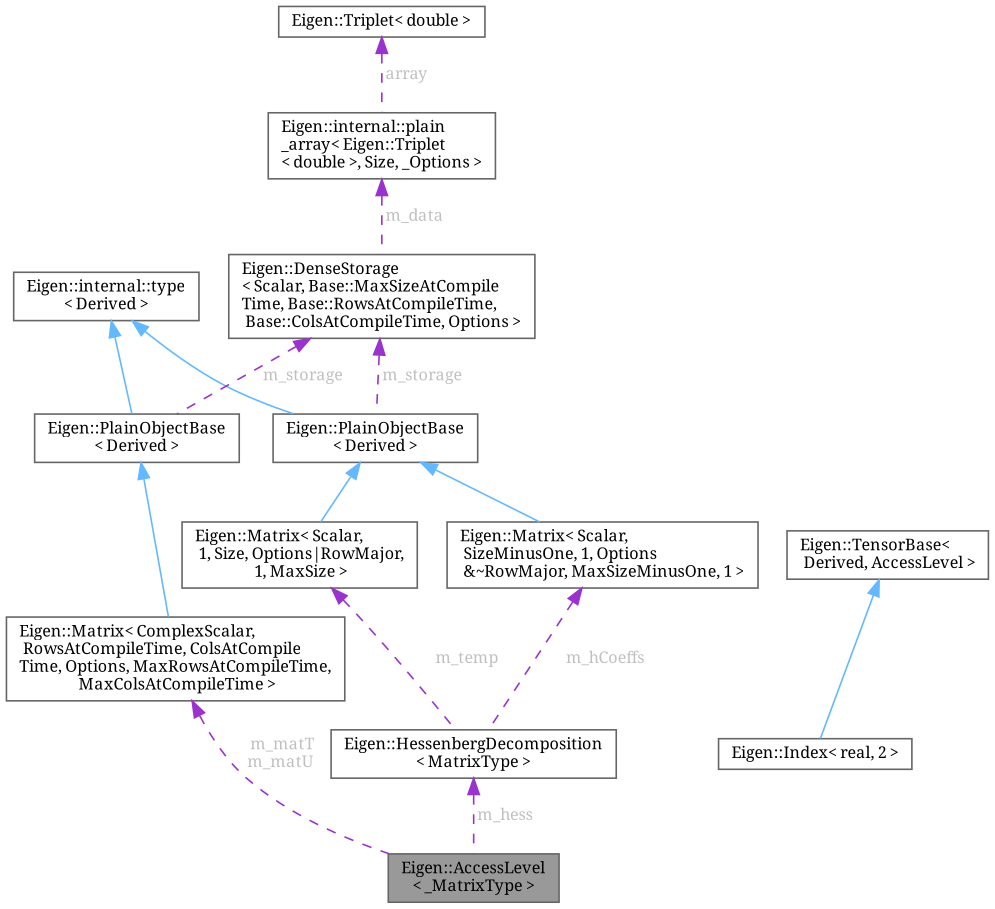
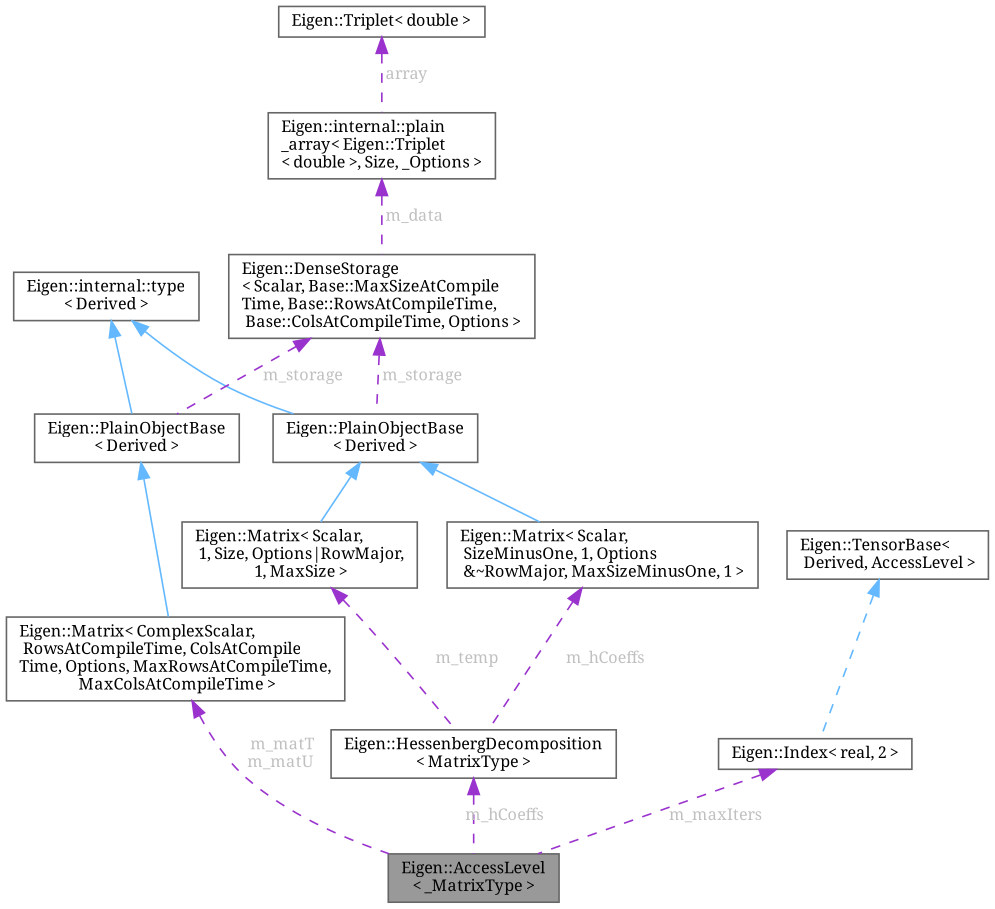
(847, 667) -> (847, 667)
none -> (649, 814)
(503, 816) -> (503, 816)
